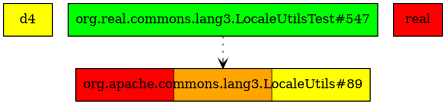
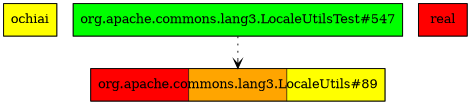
(28, 20) -> none
none -> (30, 20)
(223, 20) -> (238, 20)
